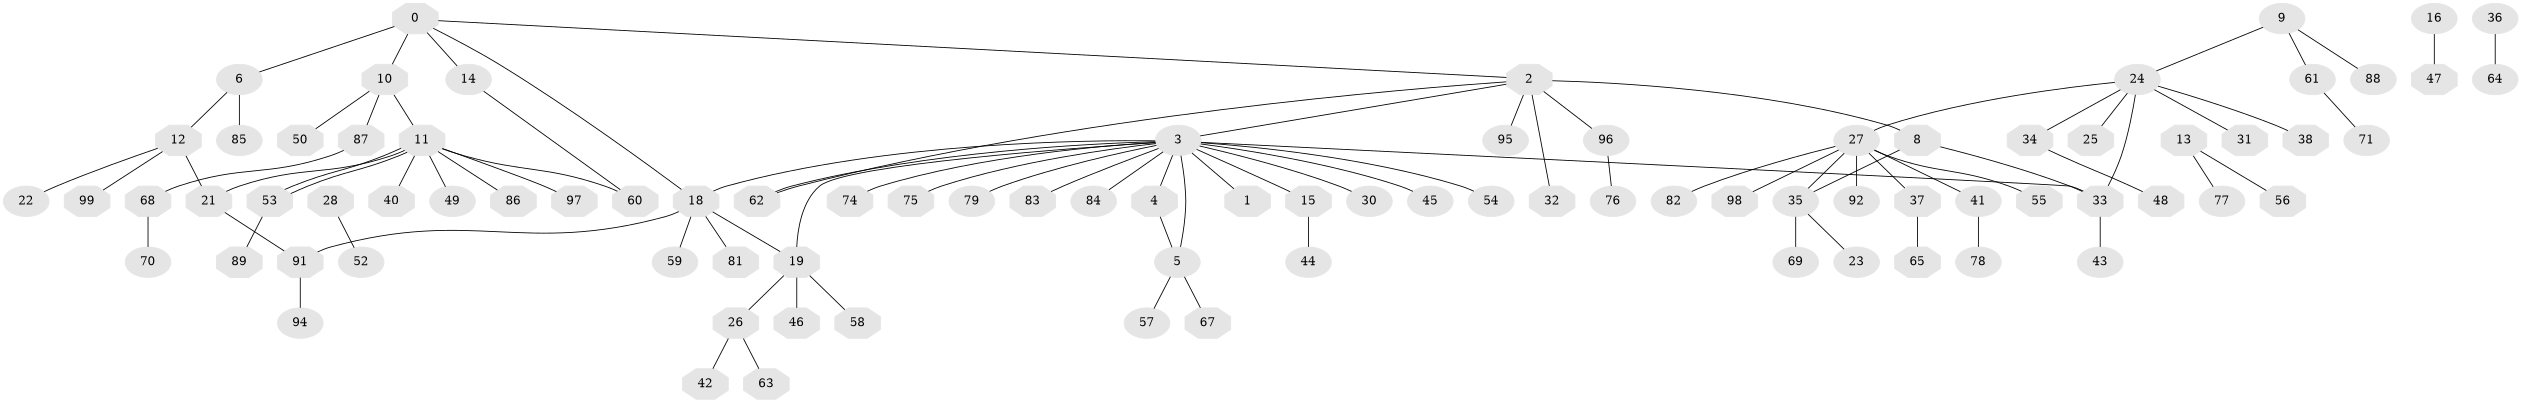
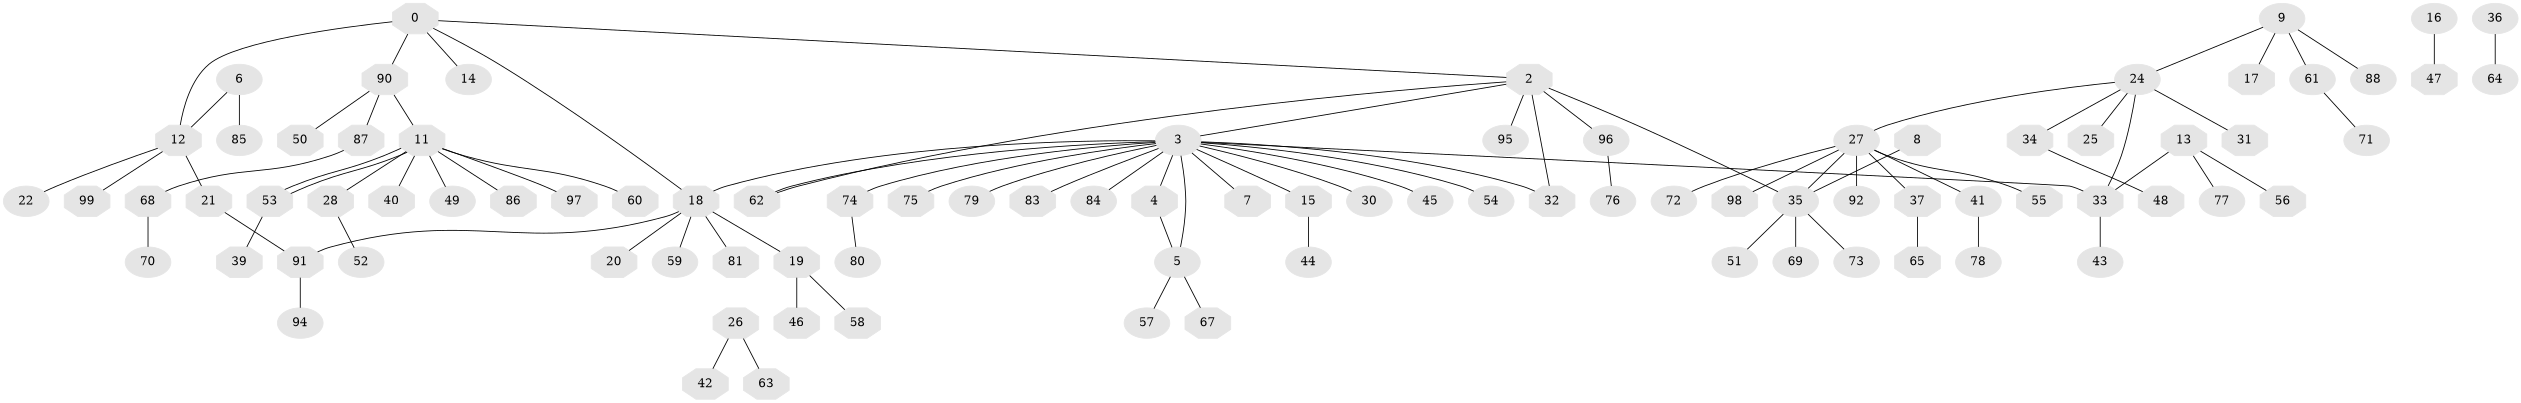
(327, 49) -> (265, 42)
(385, 80) -> (385, 80)
none -> (2252, 80)
(1728, 94) -> (1664, 138)
(552, 140) -> none
(2306, 140) -> none
(953, 160) -> (1378, 157)
(2012, 167) -> (2142, 171)
(315, 171) -> (376, 171)
(1248, 201) -> (1248, 201)
(1674, 201) -> (1674, 201)
(239, 262) -> (239, 262)
none -> (614, 262)
none -> (858, 262)
none -> (1735, 262)
(1857, 262) -> (1857, 262)
(766, 293) -> none
